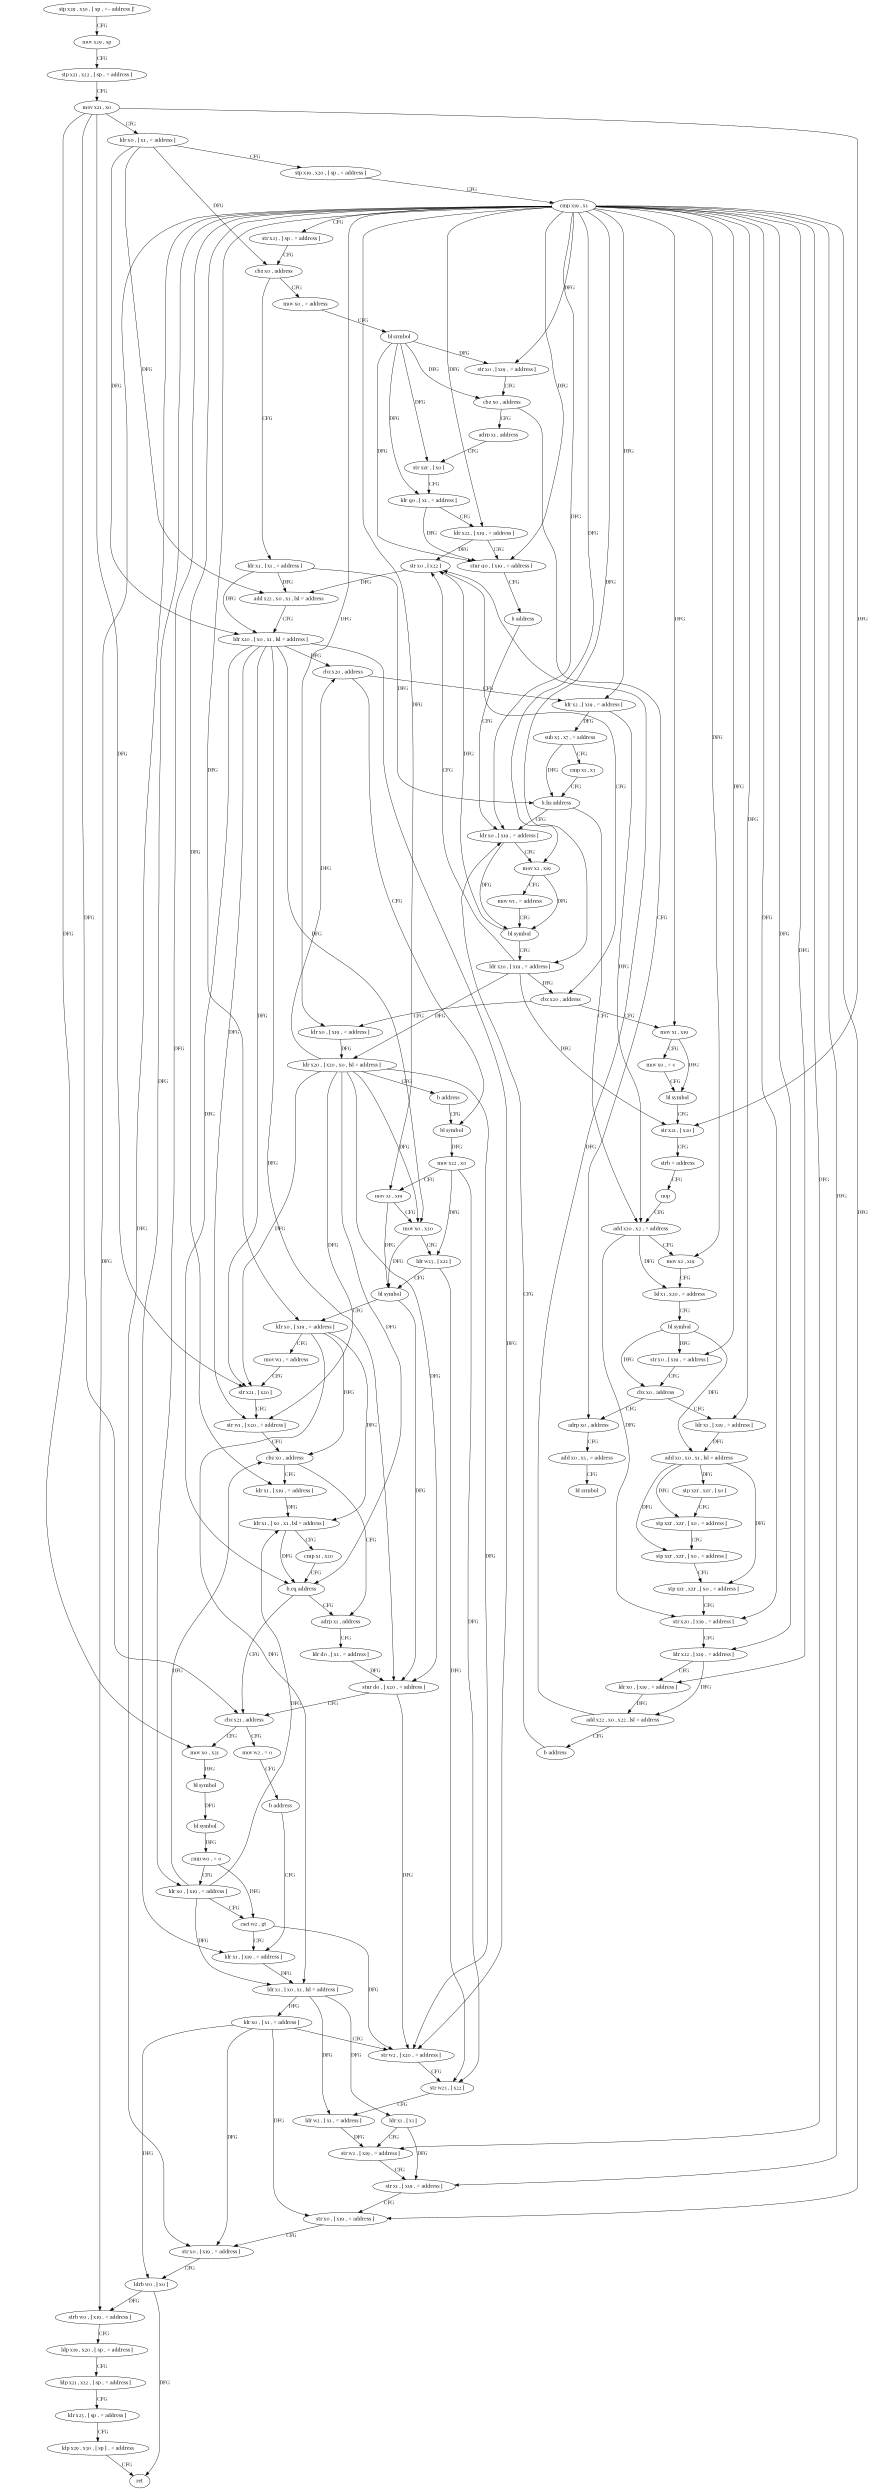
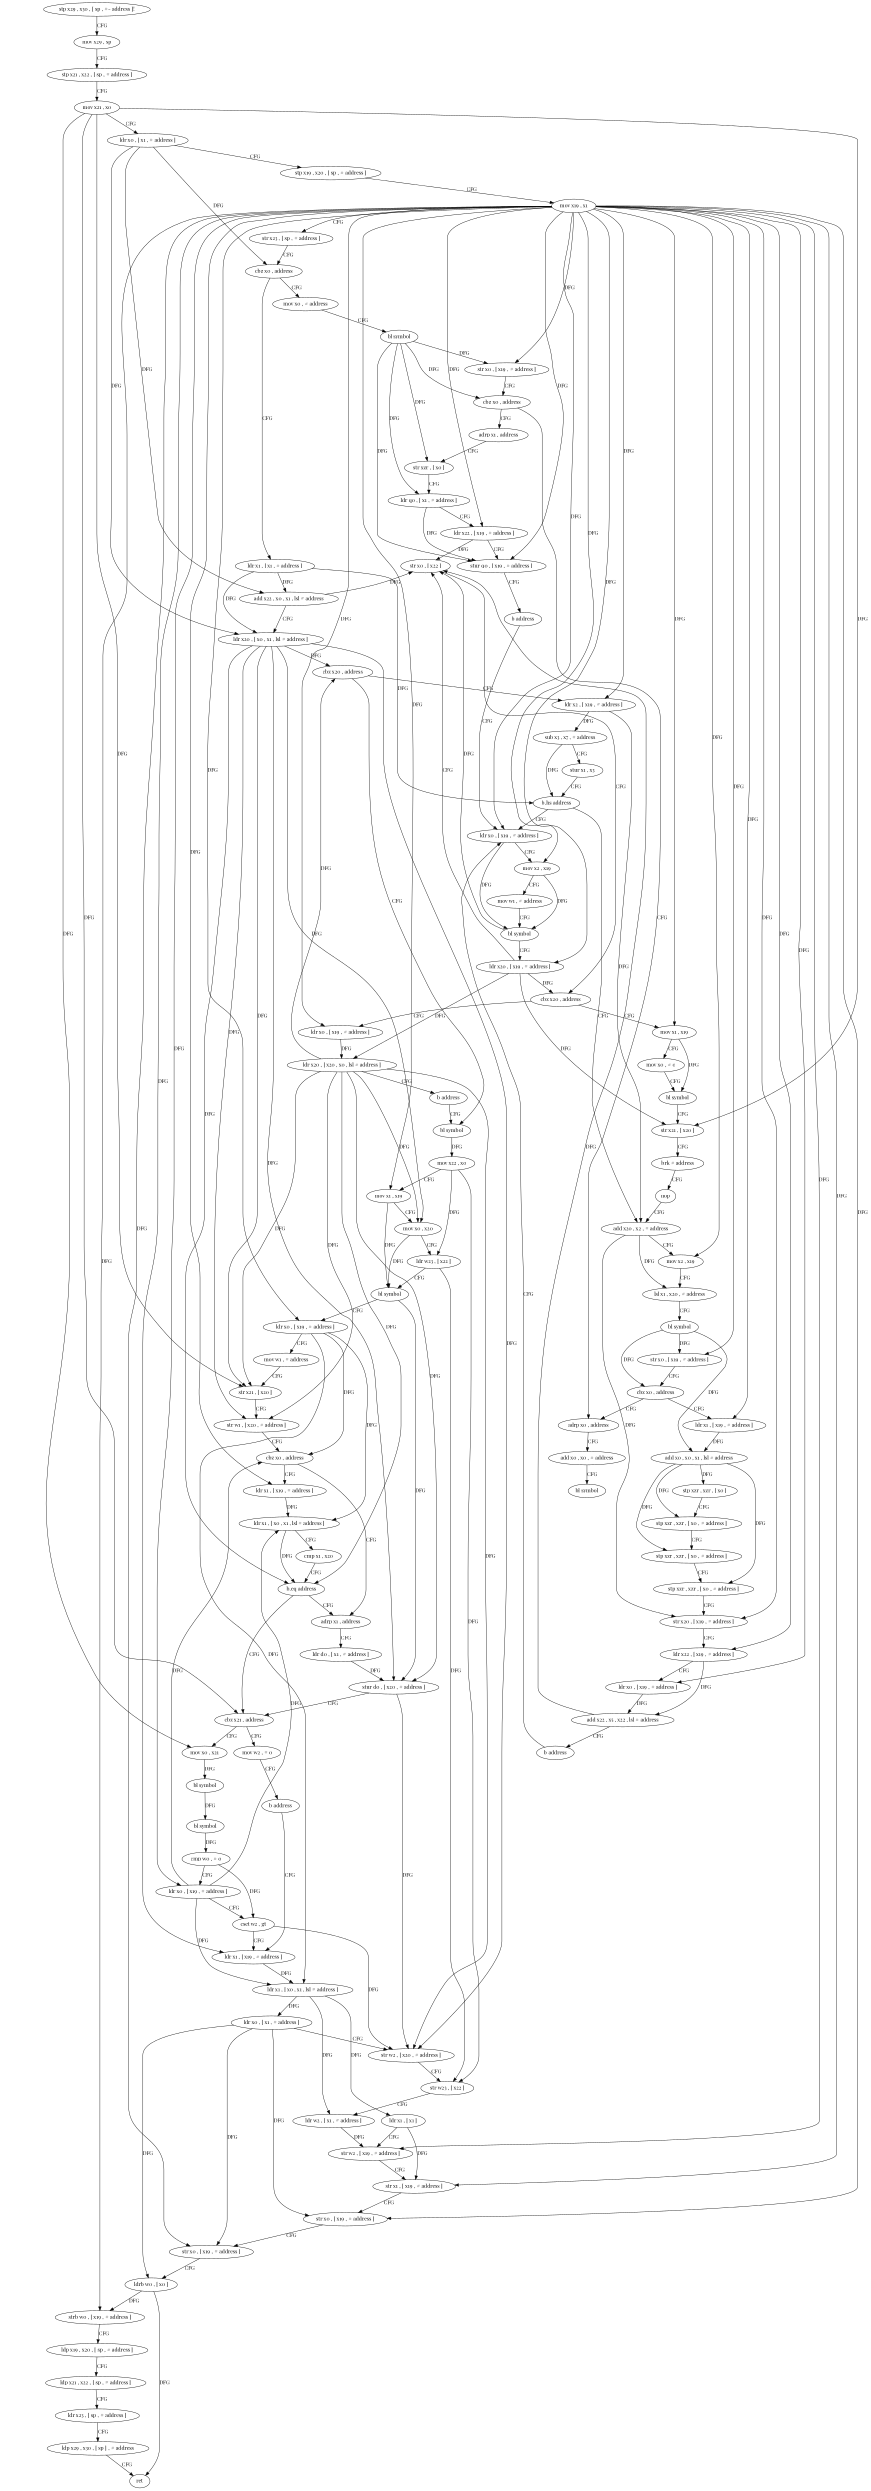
(574, 206) -> (574, 206)
(359, 580) -> (368, 587)
(582, 770) -> (582, 770)
(678, 1163) -> (678, 1163)
(587, 1458) -> (587, 1458)
(623, 1720) -> (623, 1720)
